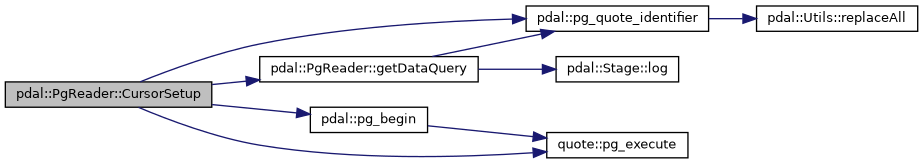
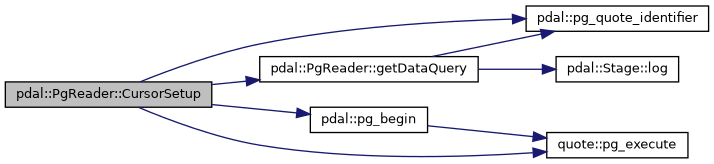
(837, 19) -> none
